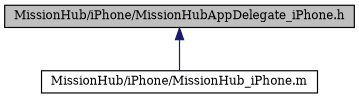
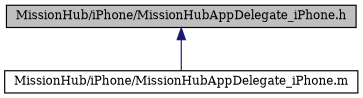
(180, 82) -> (181, 82)
